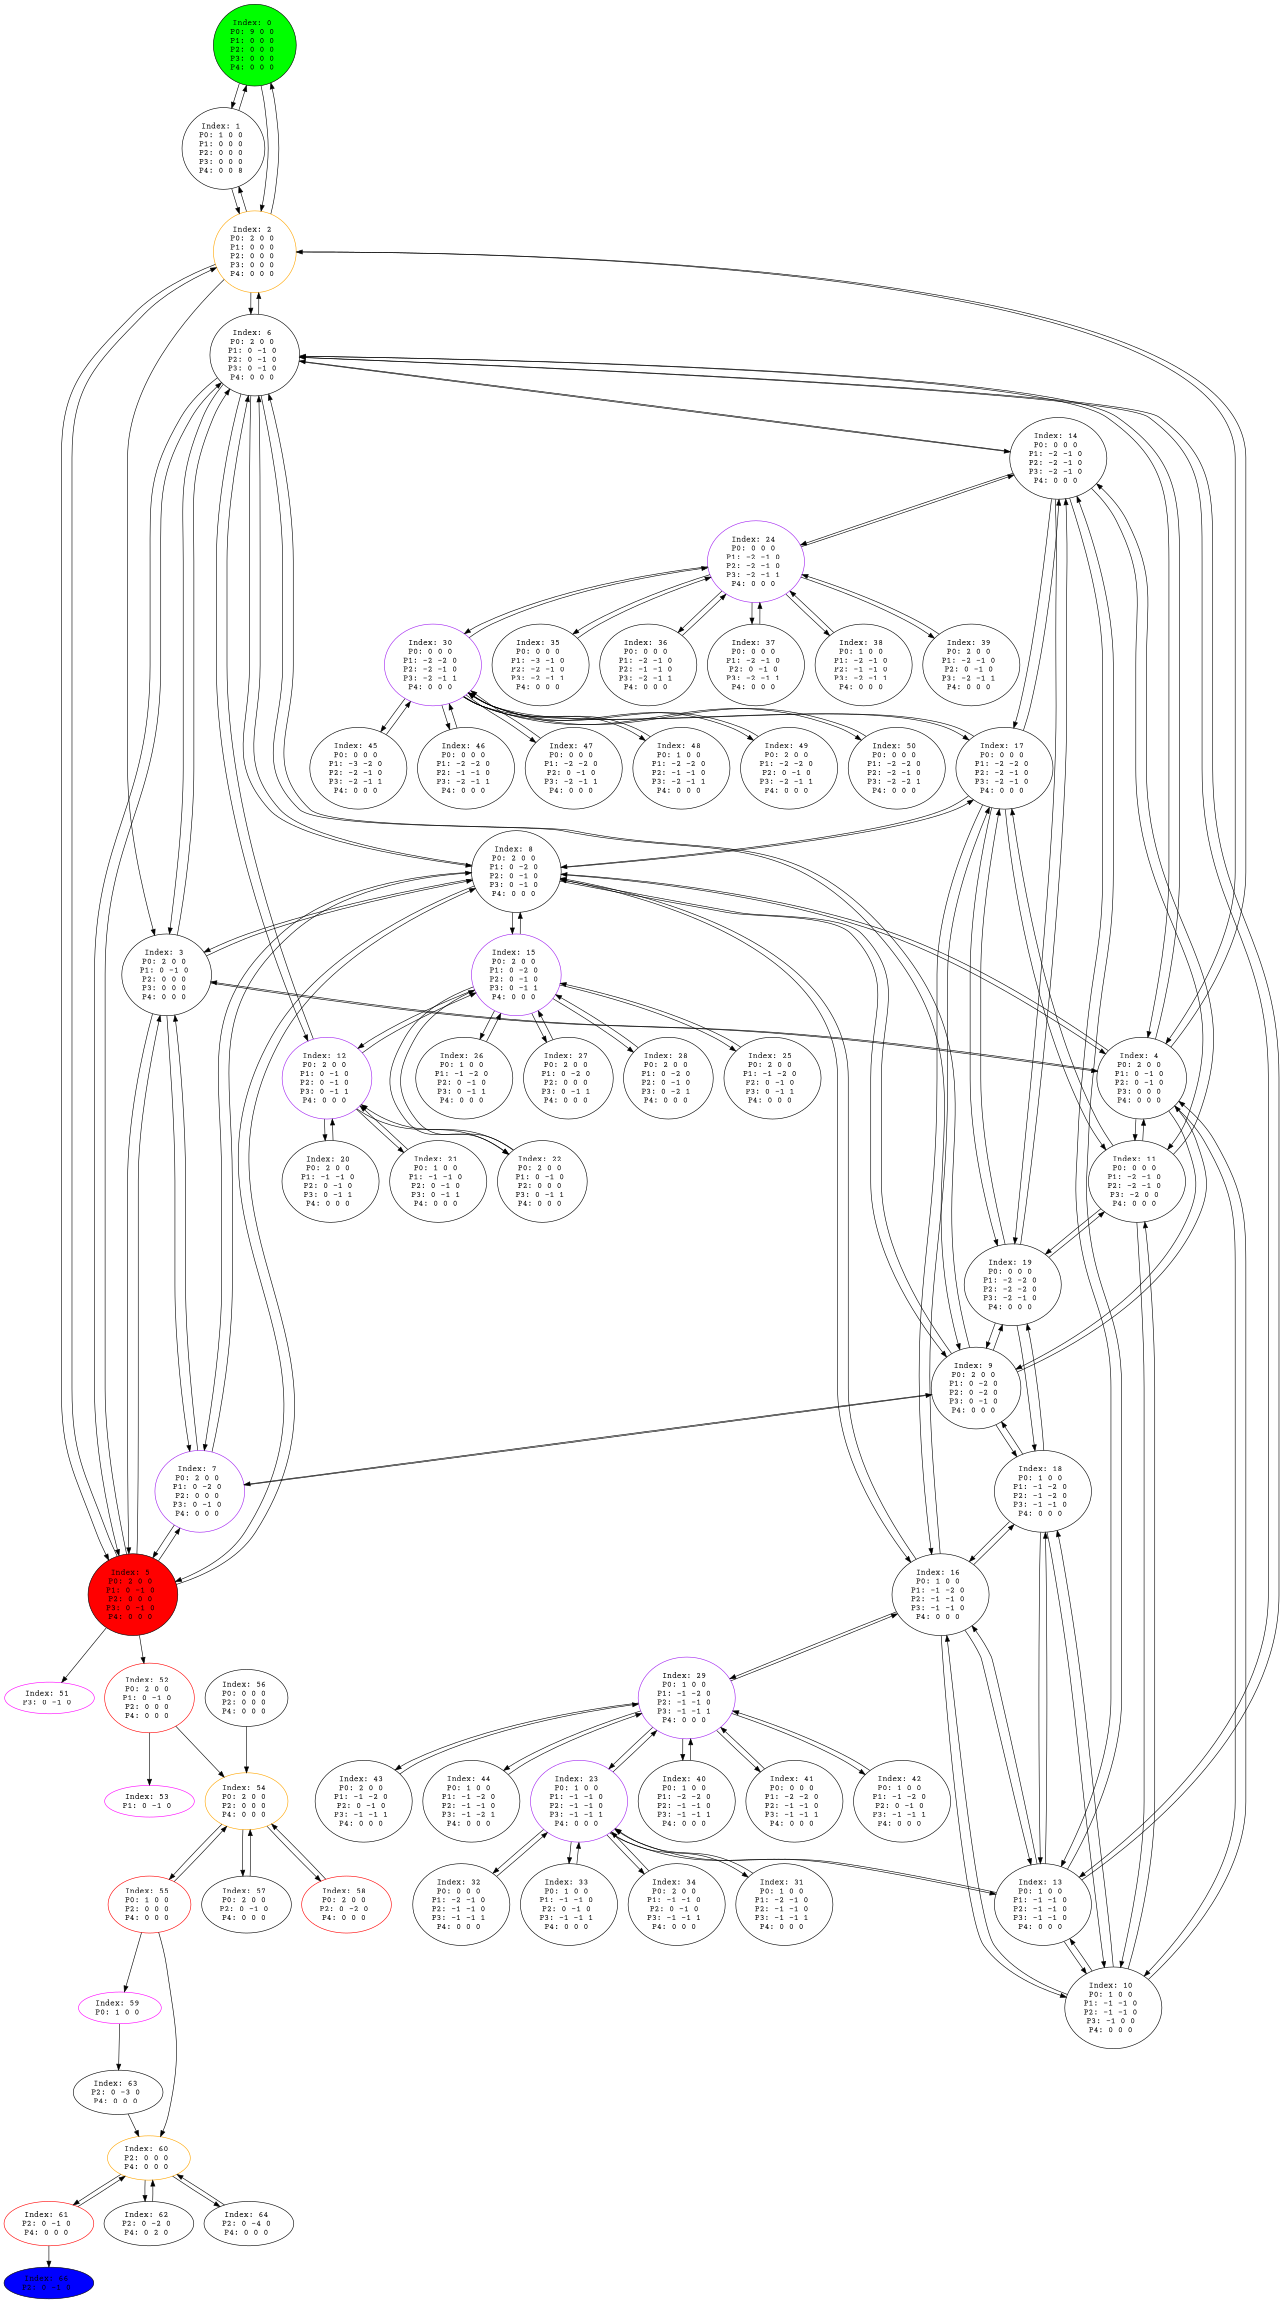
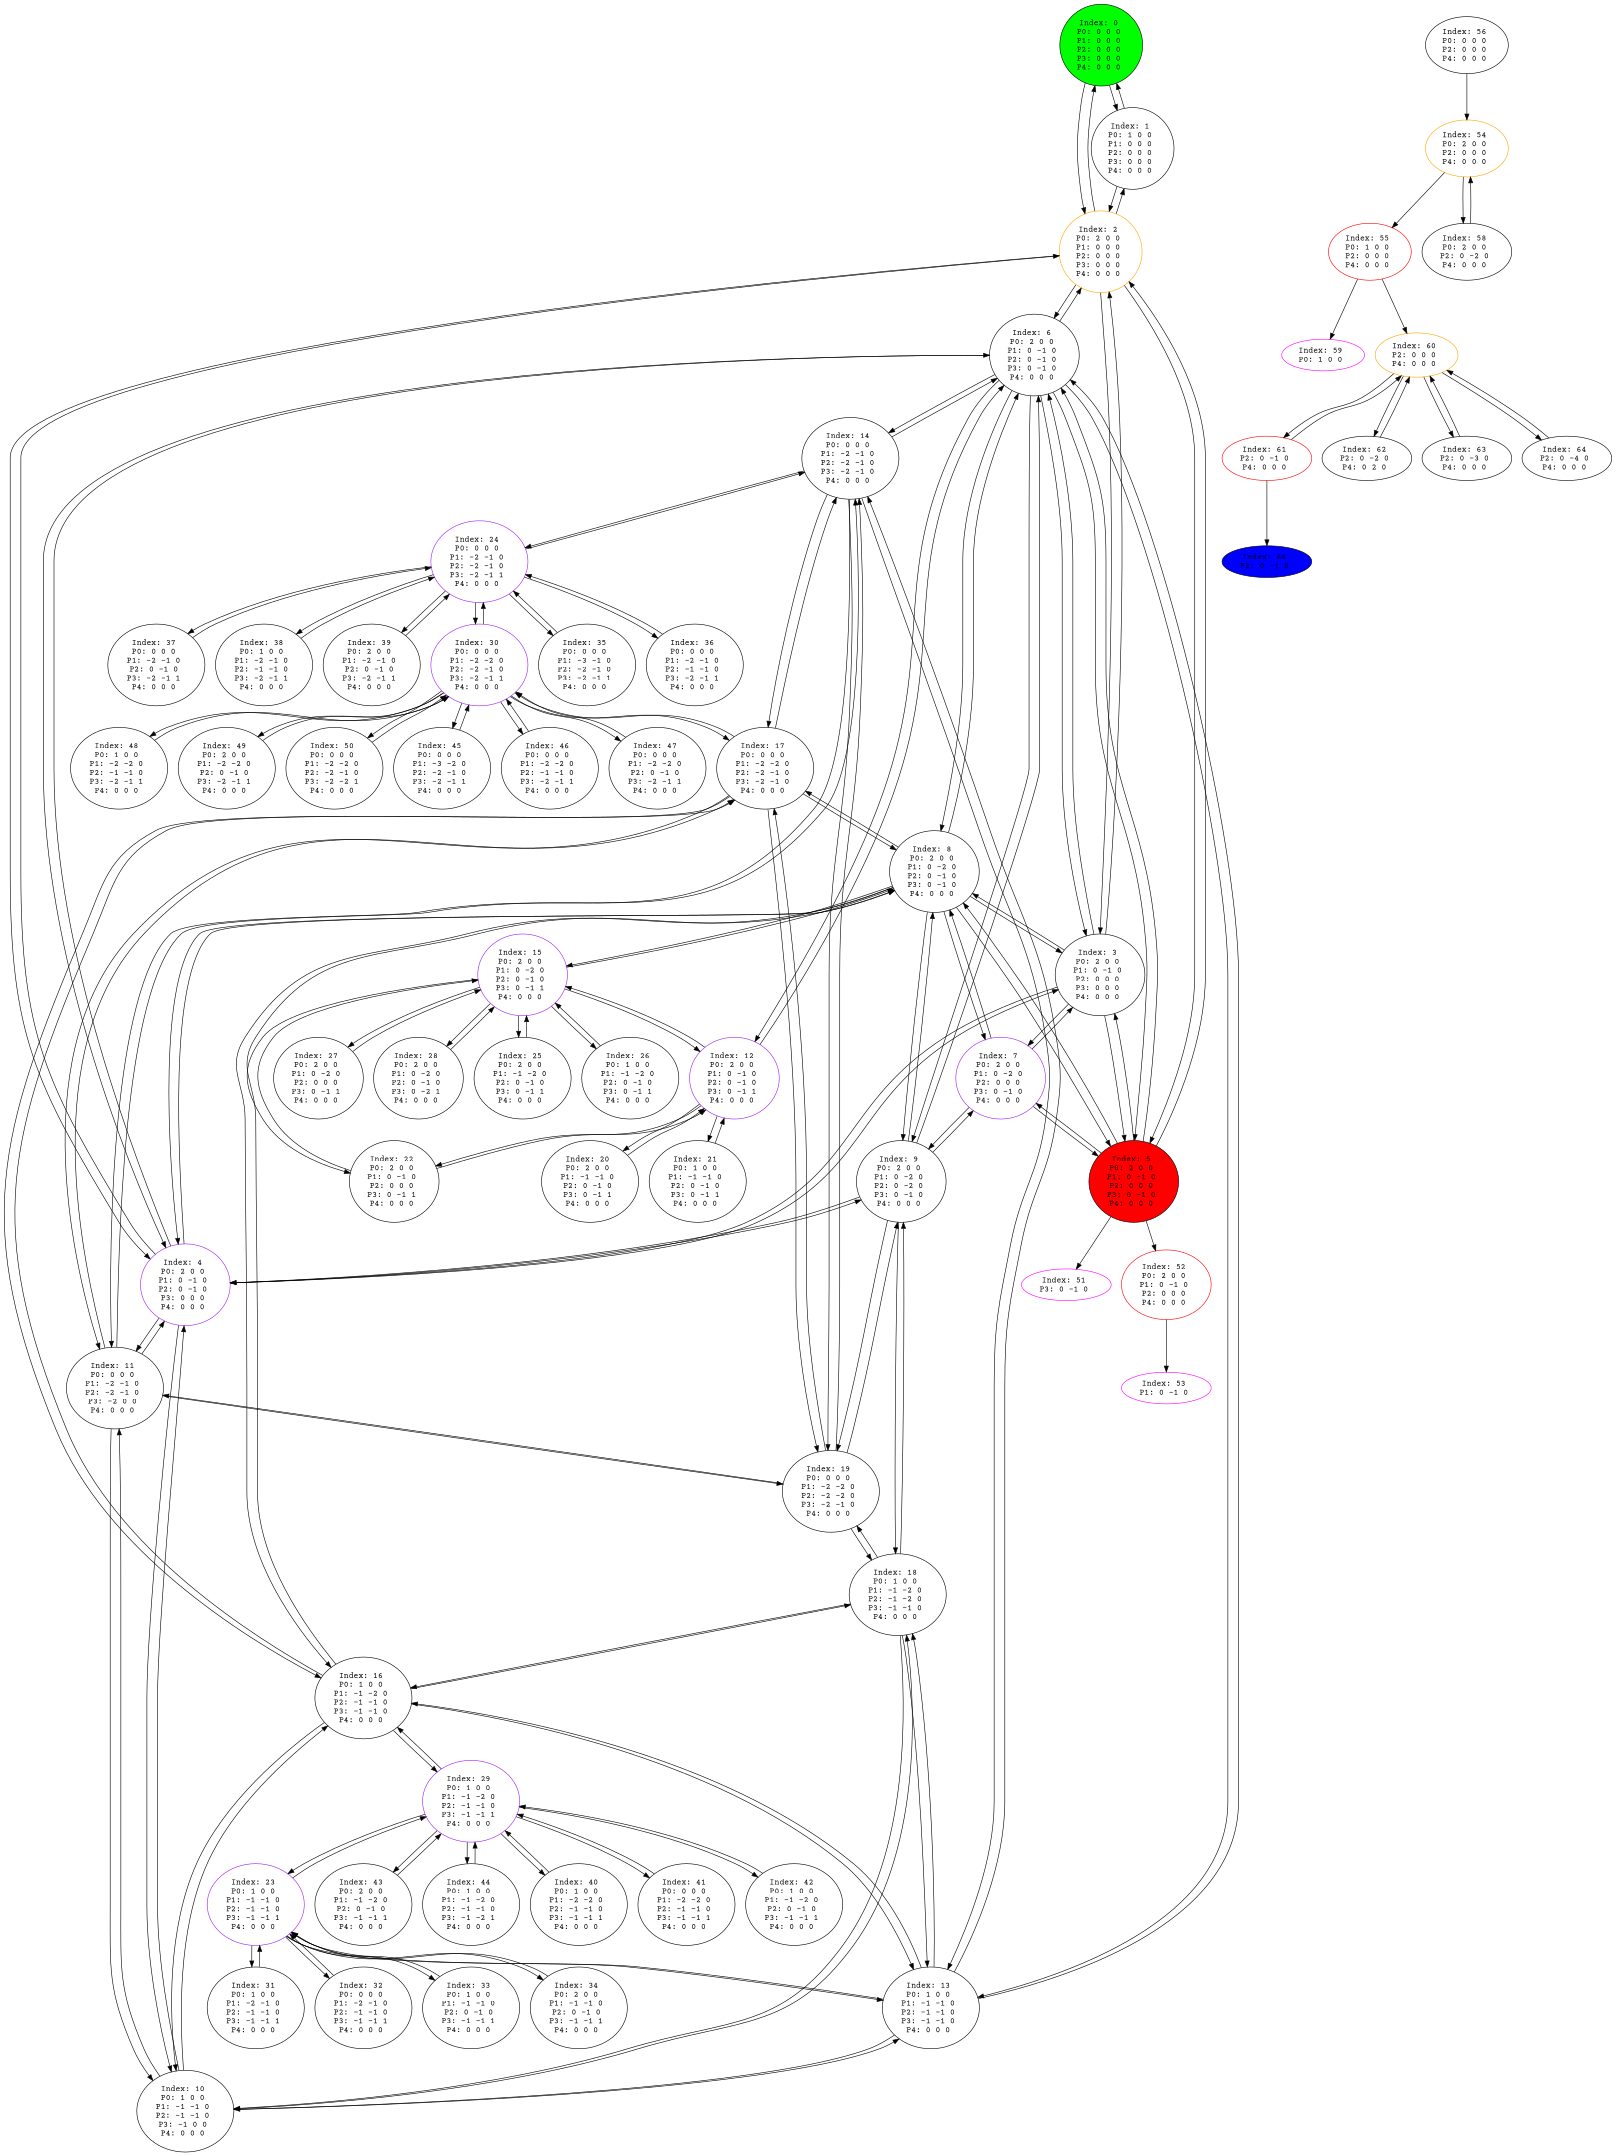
(255, 45) -> (1101, 45)
(223, 148) -> (1133, 148)
none -> (1121, 616)
(1142, 1078) -> (185, 1285)
(198, 1750) -> none
(199, 1856) -> none
(247, 1905) -> none
(347, 1905) -> (1467, 252)
(119, 2044) -> (1437, 405)
